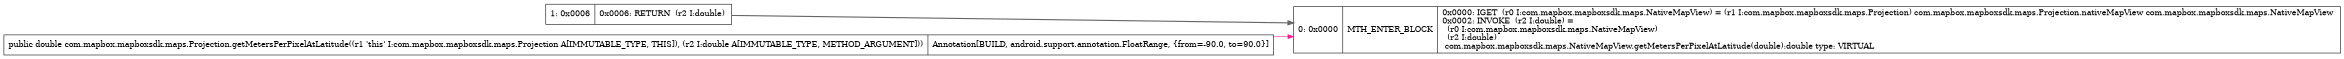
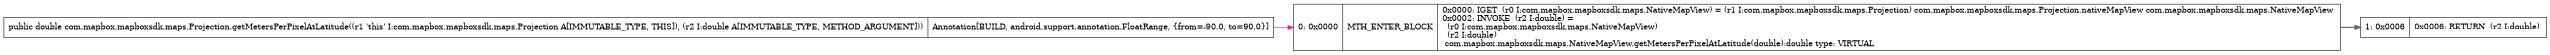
(1010, 19) -> (2348, 27)
